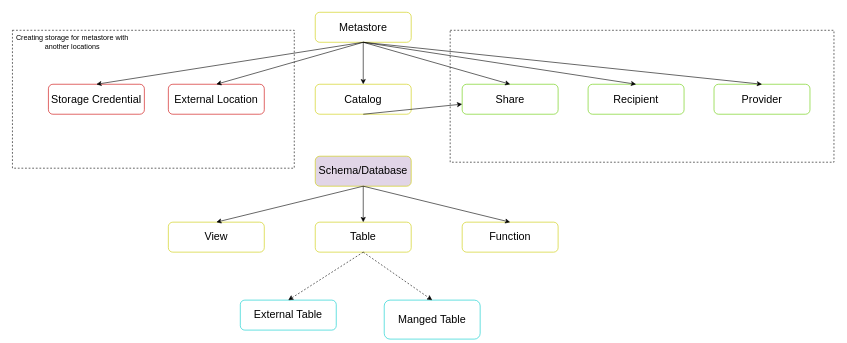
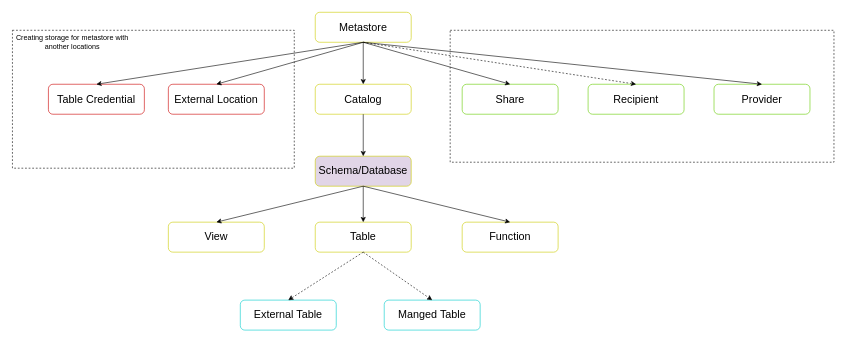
(504, 64) -> (504, 64)
(96, 99) -> (96, 99)
(412, 109) -> (363, 150)
(432, 320) -> (432, 315)
